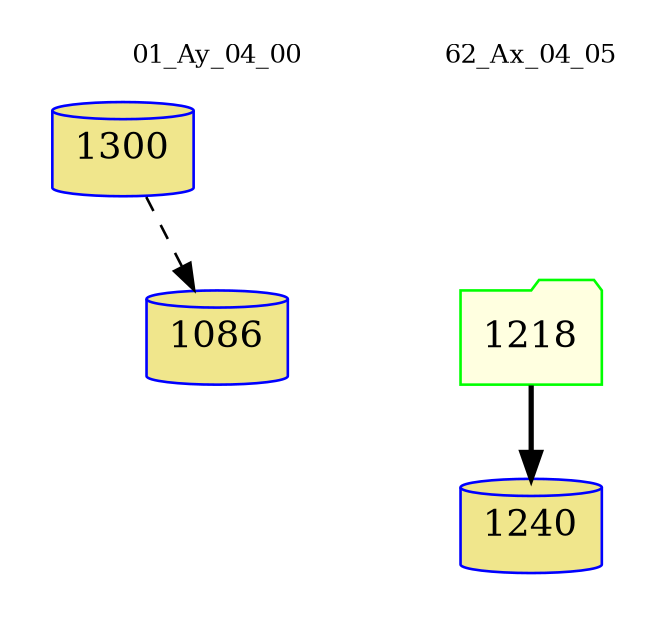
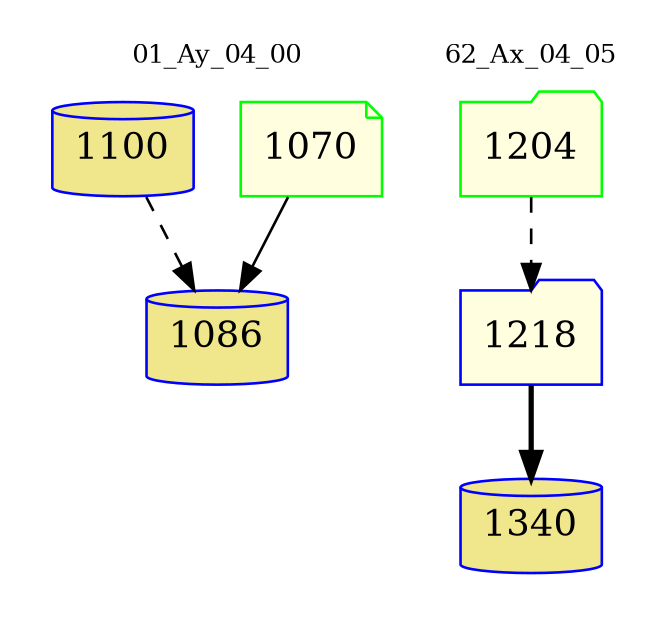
(123, 149) -> (123, 149)
none -> (311, 149)
none -> (531, 149)
(531, 338) -> (531, 338)
(531, 526) -> (531, 526)
